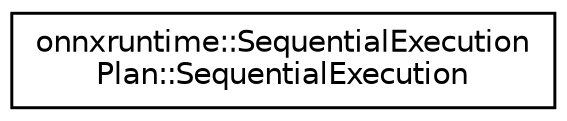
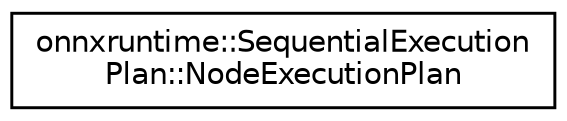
(283, 61) -> (283, 61)
